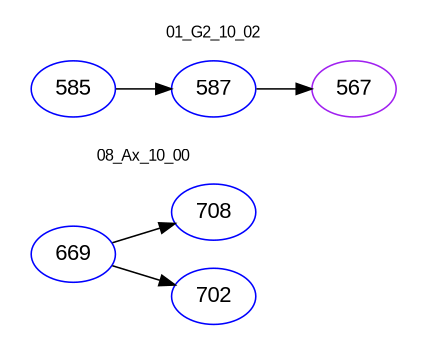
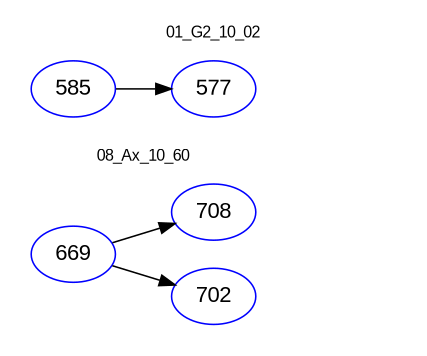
(214, 89) -> (214, 89)
(354, 89) -> none
(143, 157) -> (143, 157)
